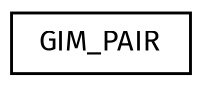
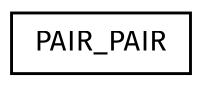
(101, 43) -> (101, 43)
